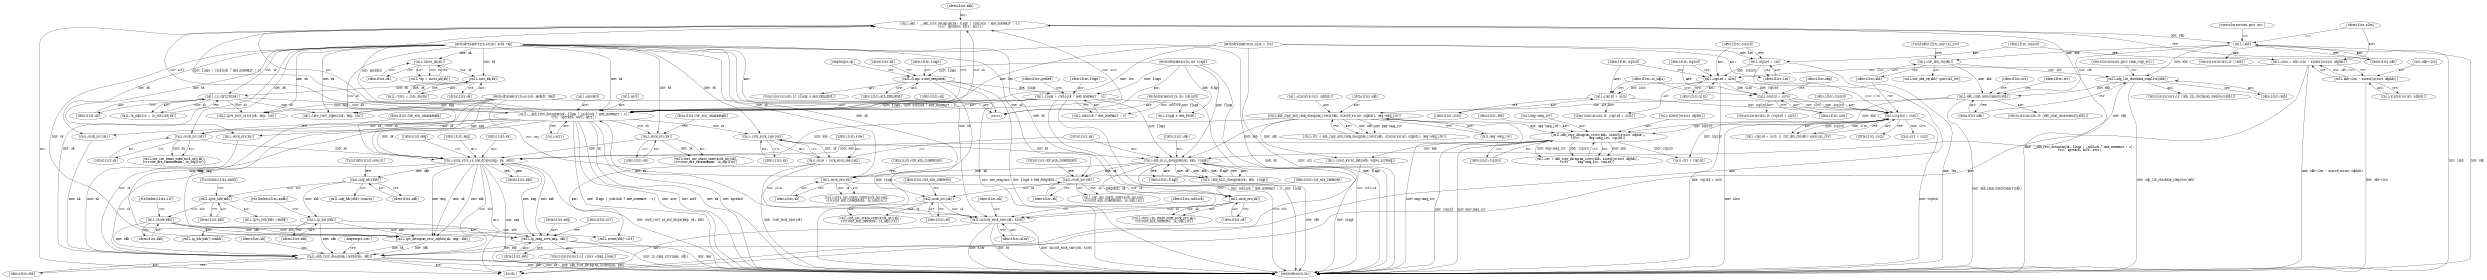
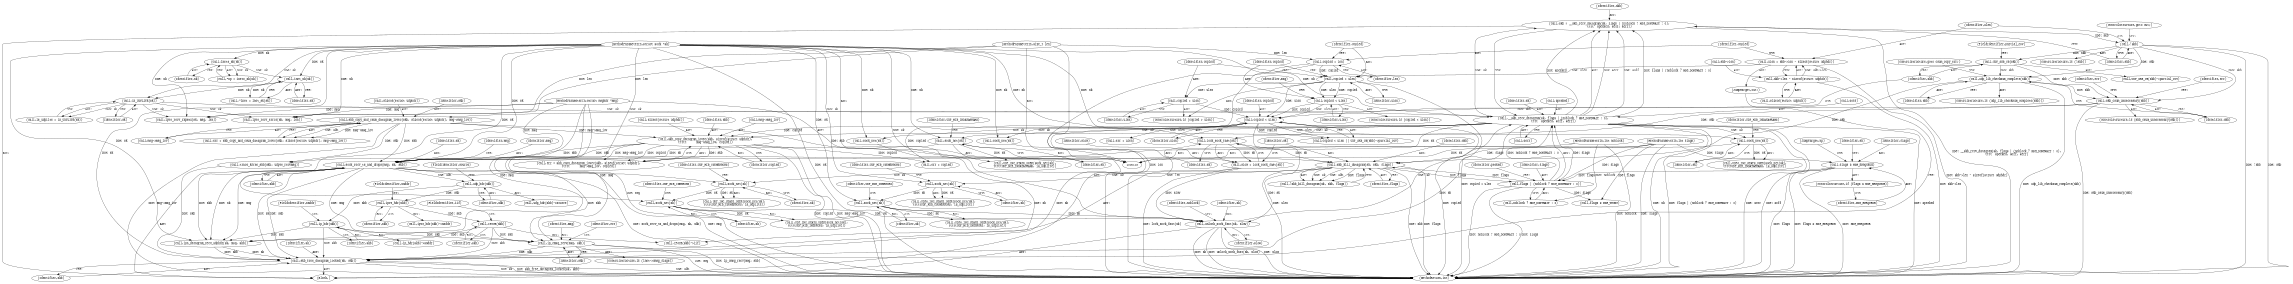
(1586, 48) -> (1030, 145)
(1648, 79) -> none
(897, 86) -> (1854, 193)
(824, 176) -> (872, 270)
none -> (1447, 177)
(1116, 189) -> (1274, 193)
(1481, 211) -> (1756, 72)
